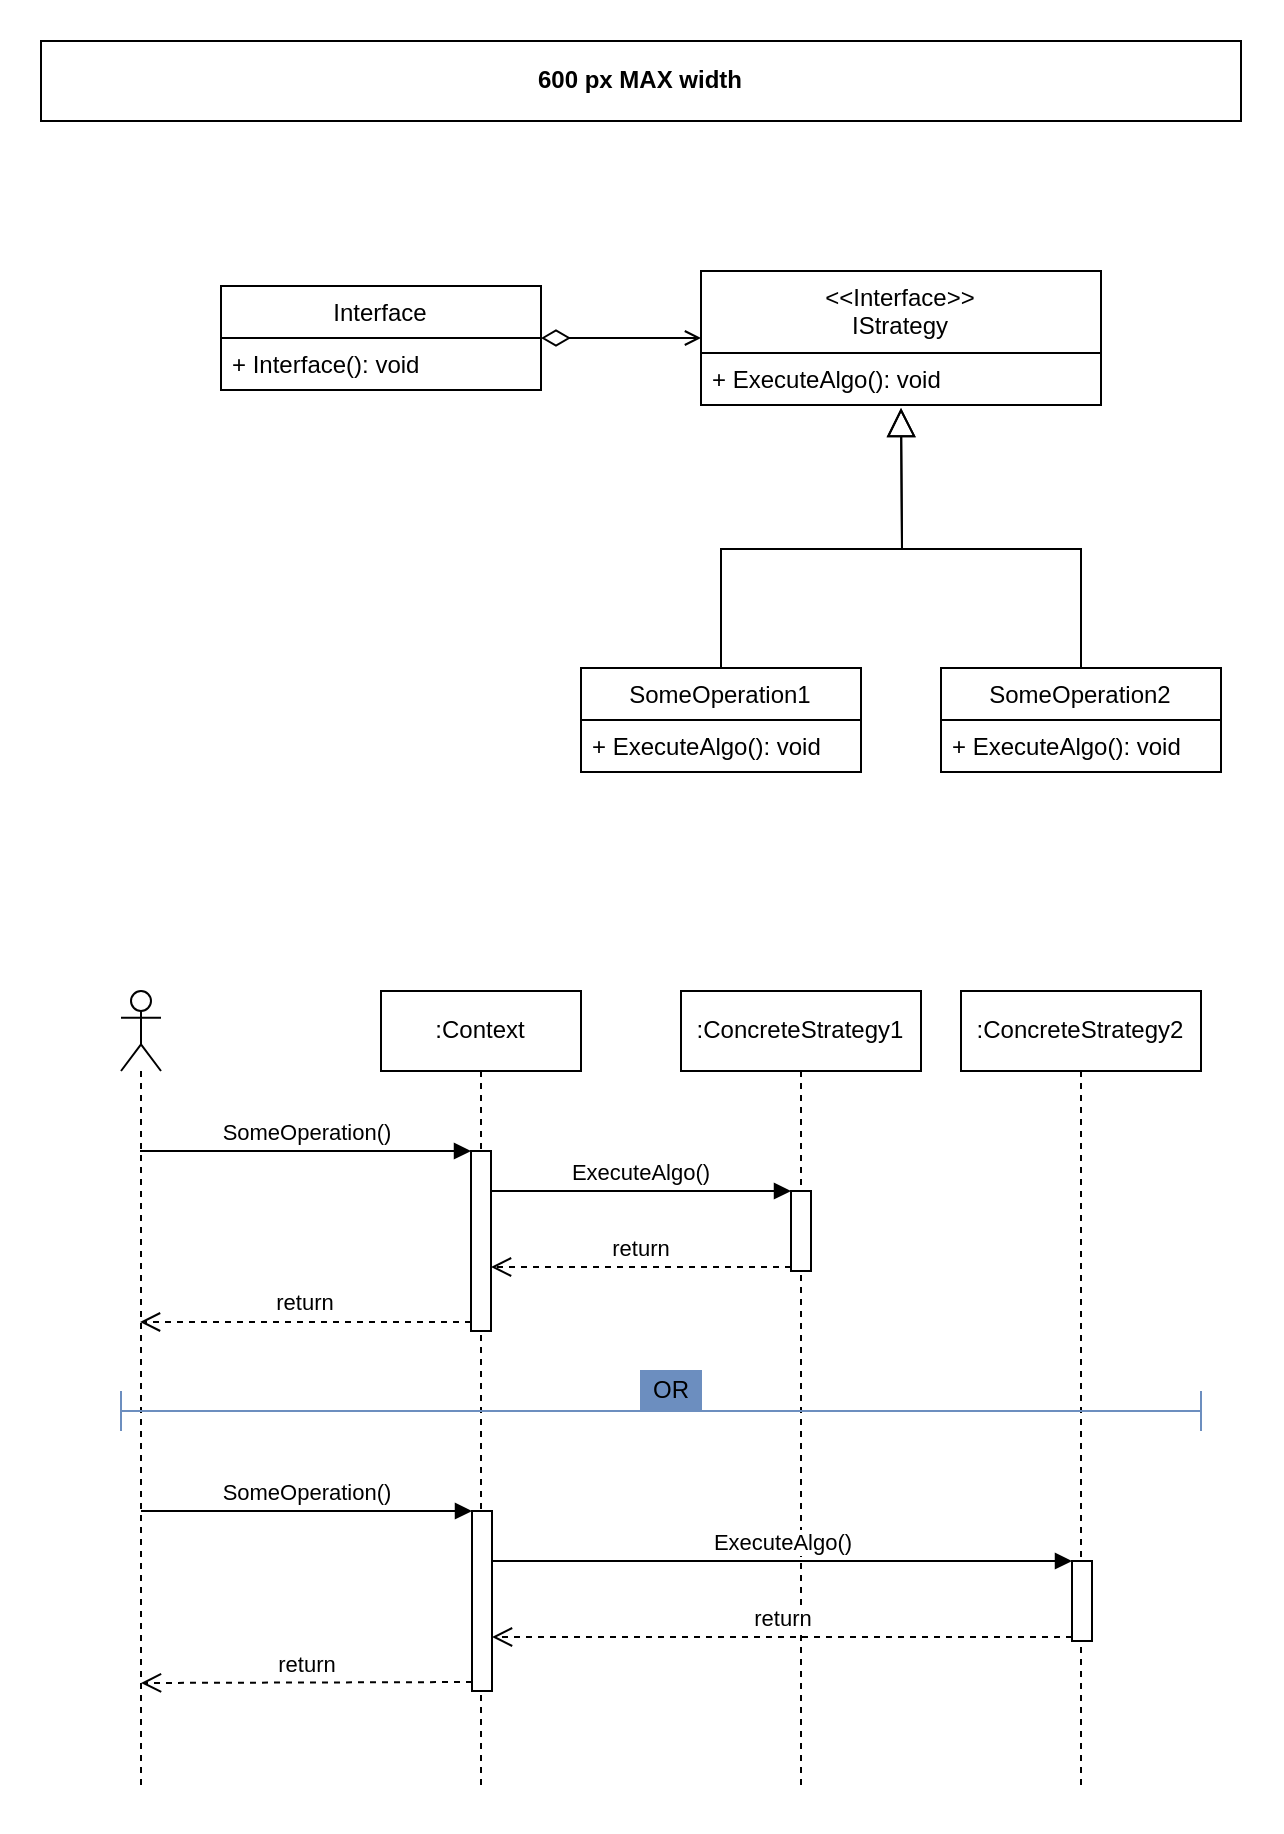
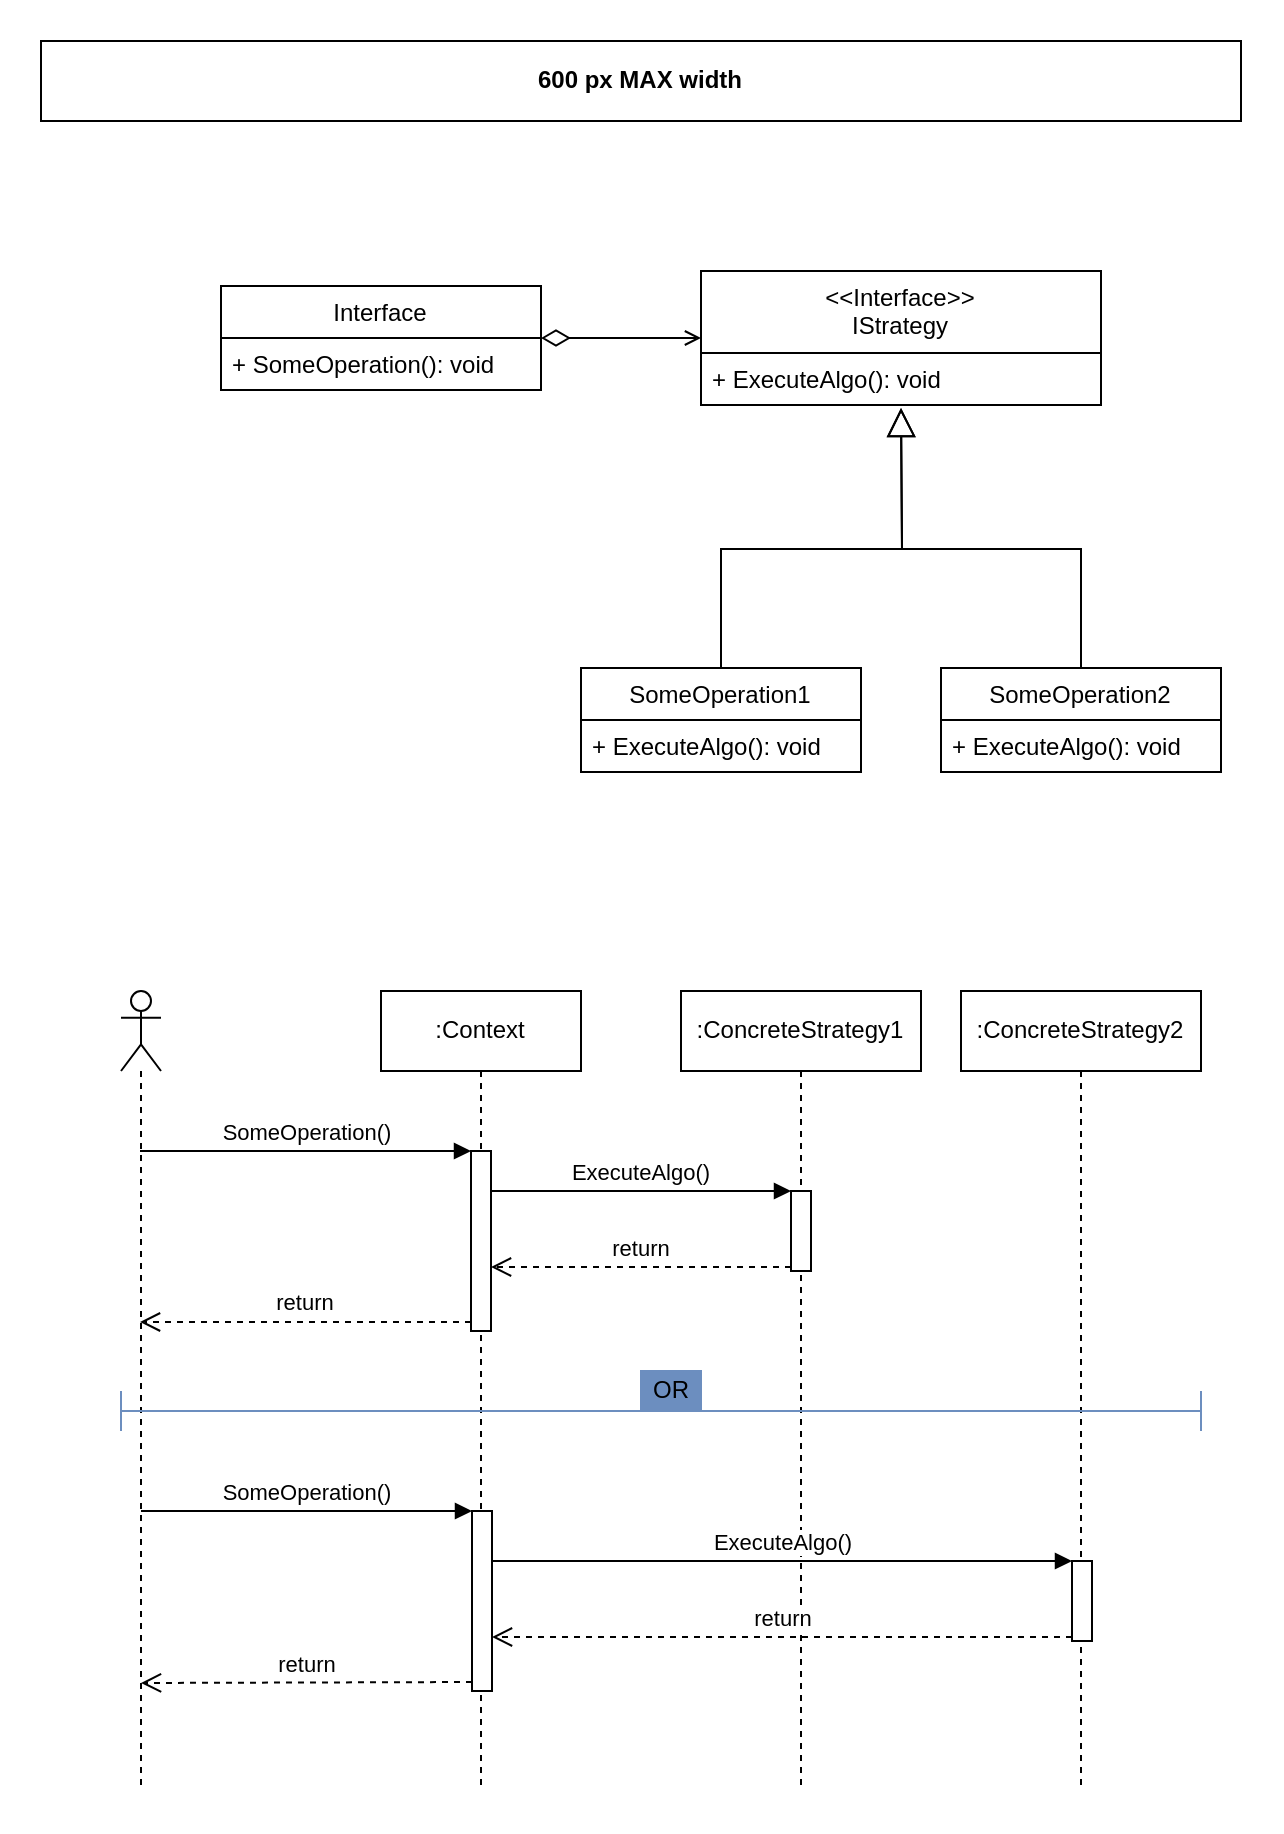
(347, 365) -> (371, 365)
